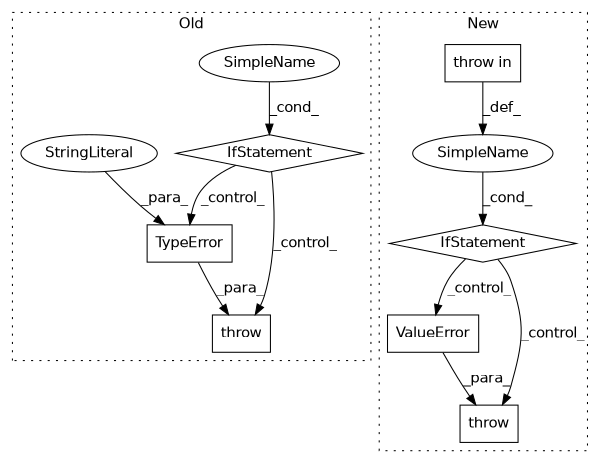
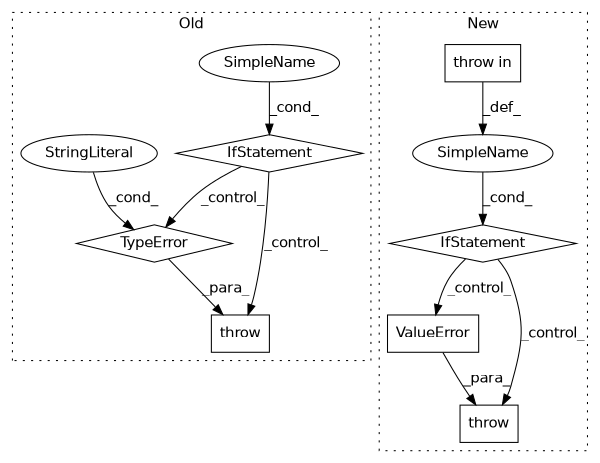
(165, 198) -> (134, 198)
(190, 243) -> (154, 243)
